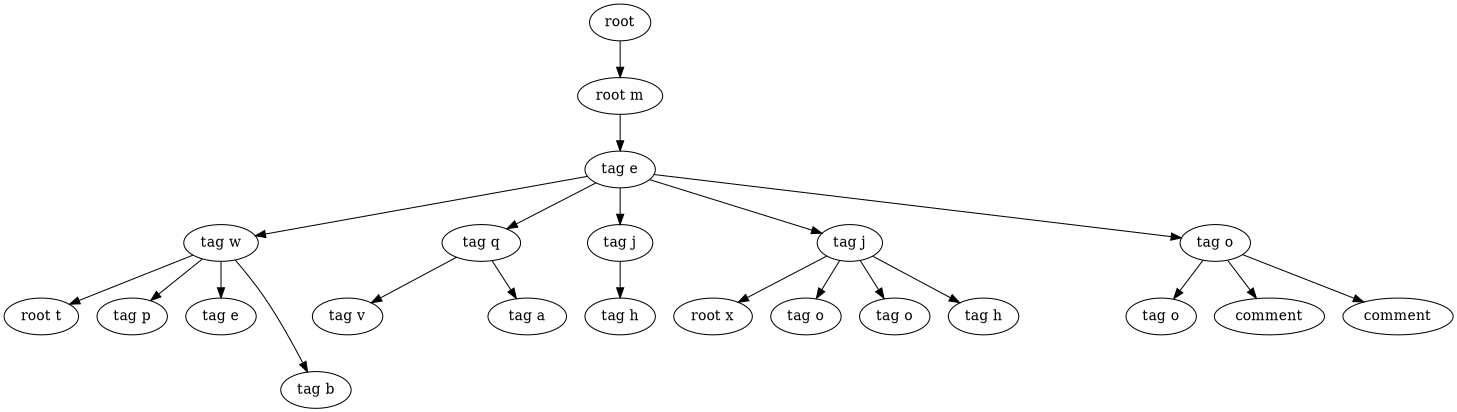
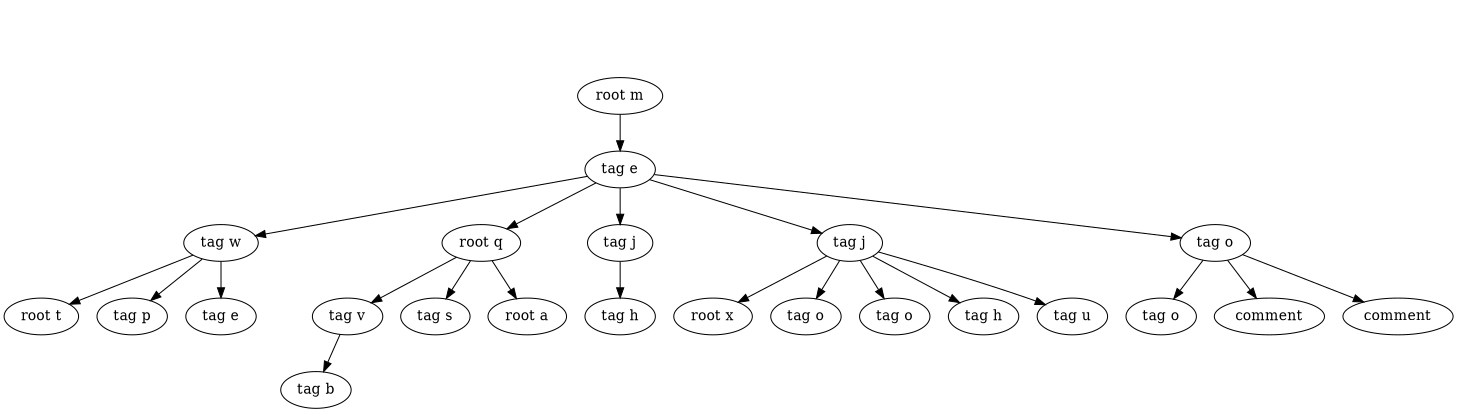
(620, 22) -> none
(481, 243) -> (481, 243)
(272, 309) -> (334, 348)
none -> (435, 316)
(527, 316) -> (527, 316)
none -> (1072, 316)
